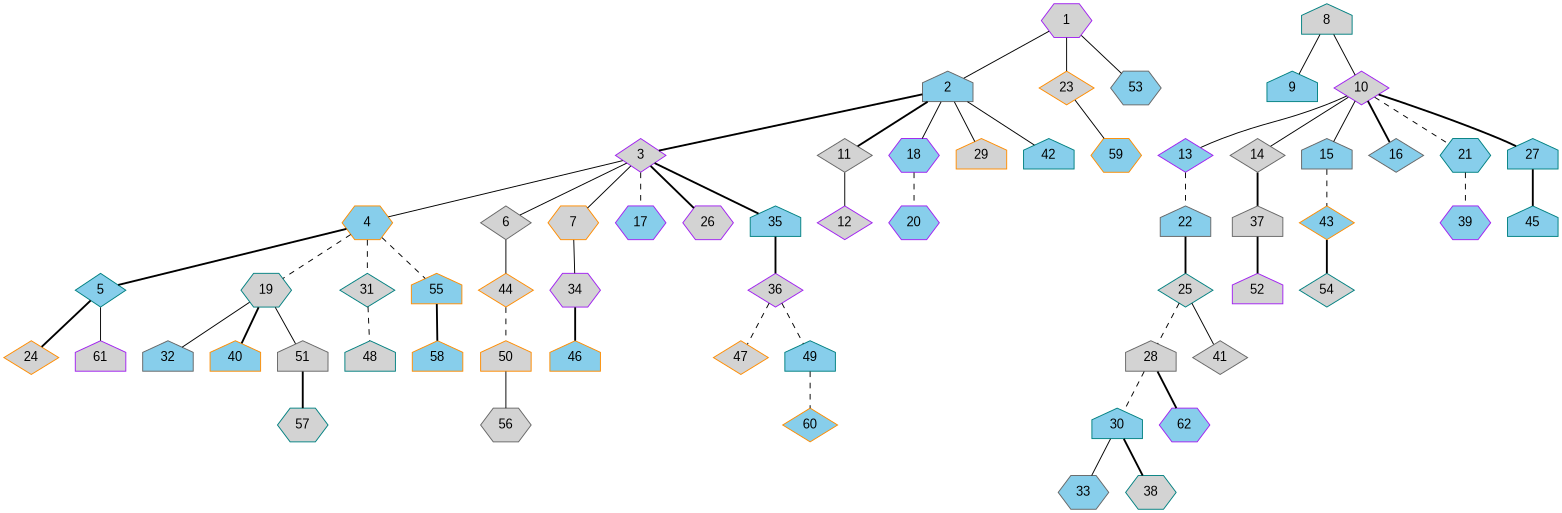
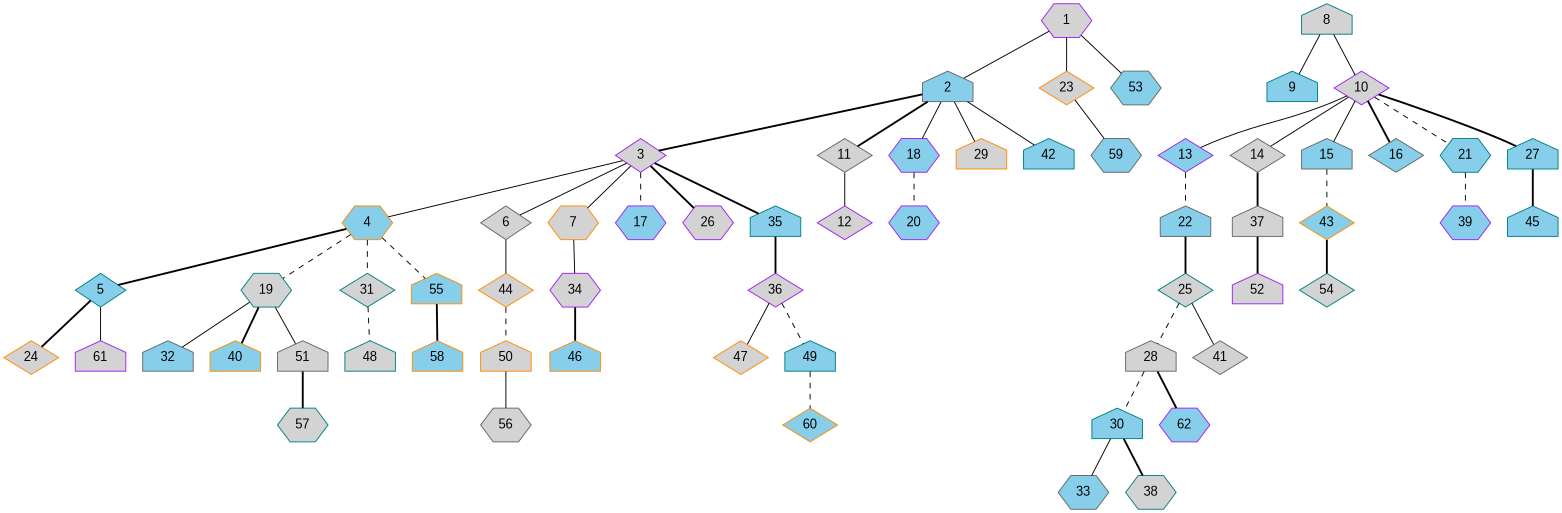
(1116, 155) -> (1116, 155)
(758, 324) -> (758, 324)
